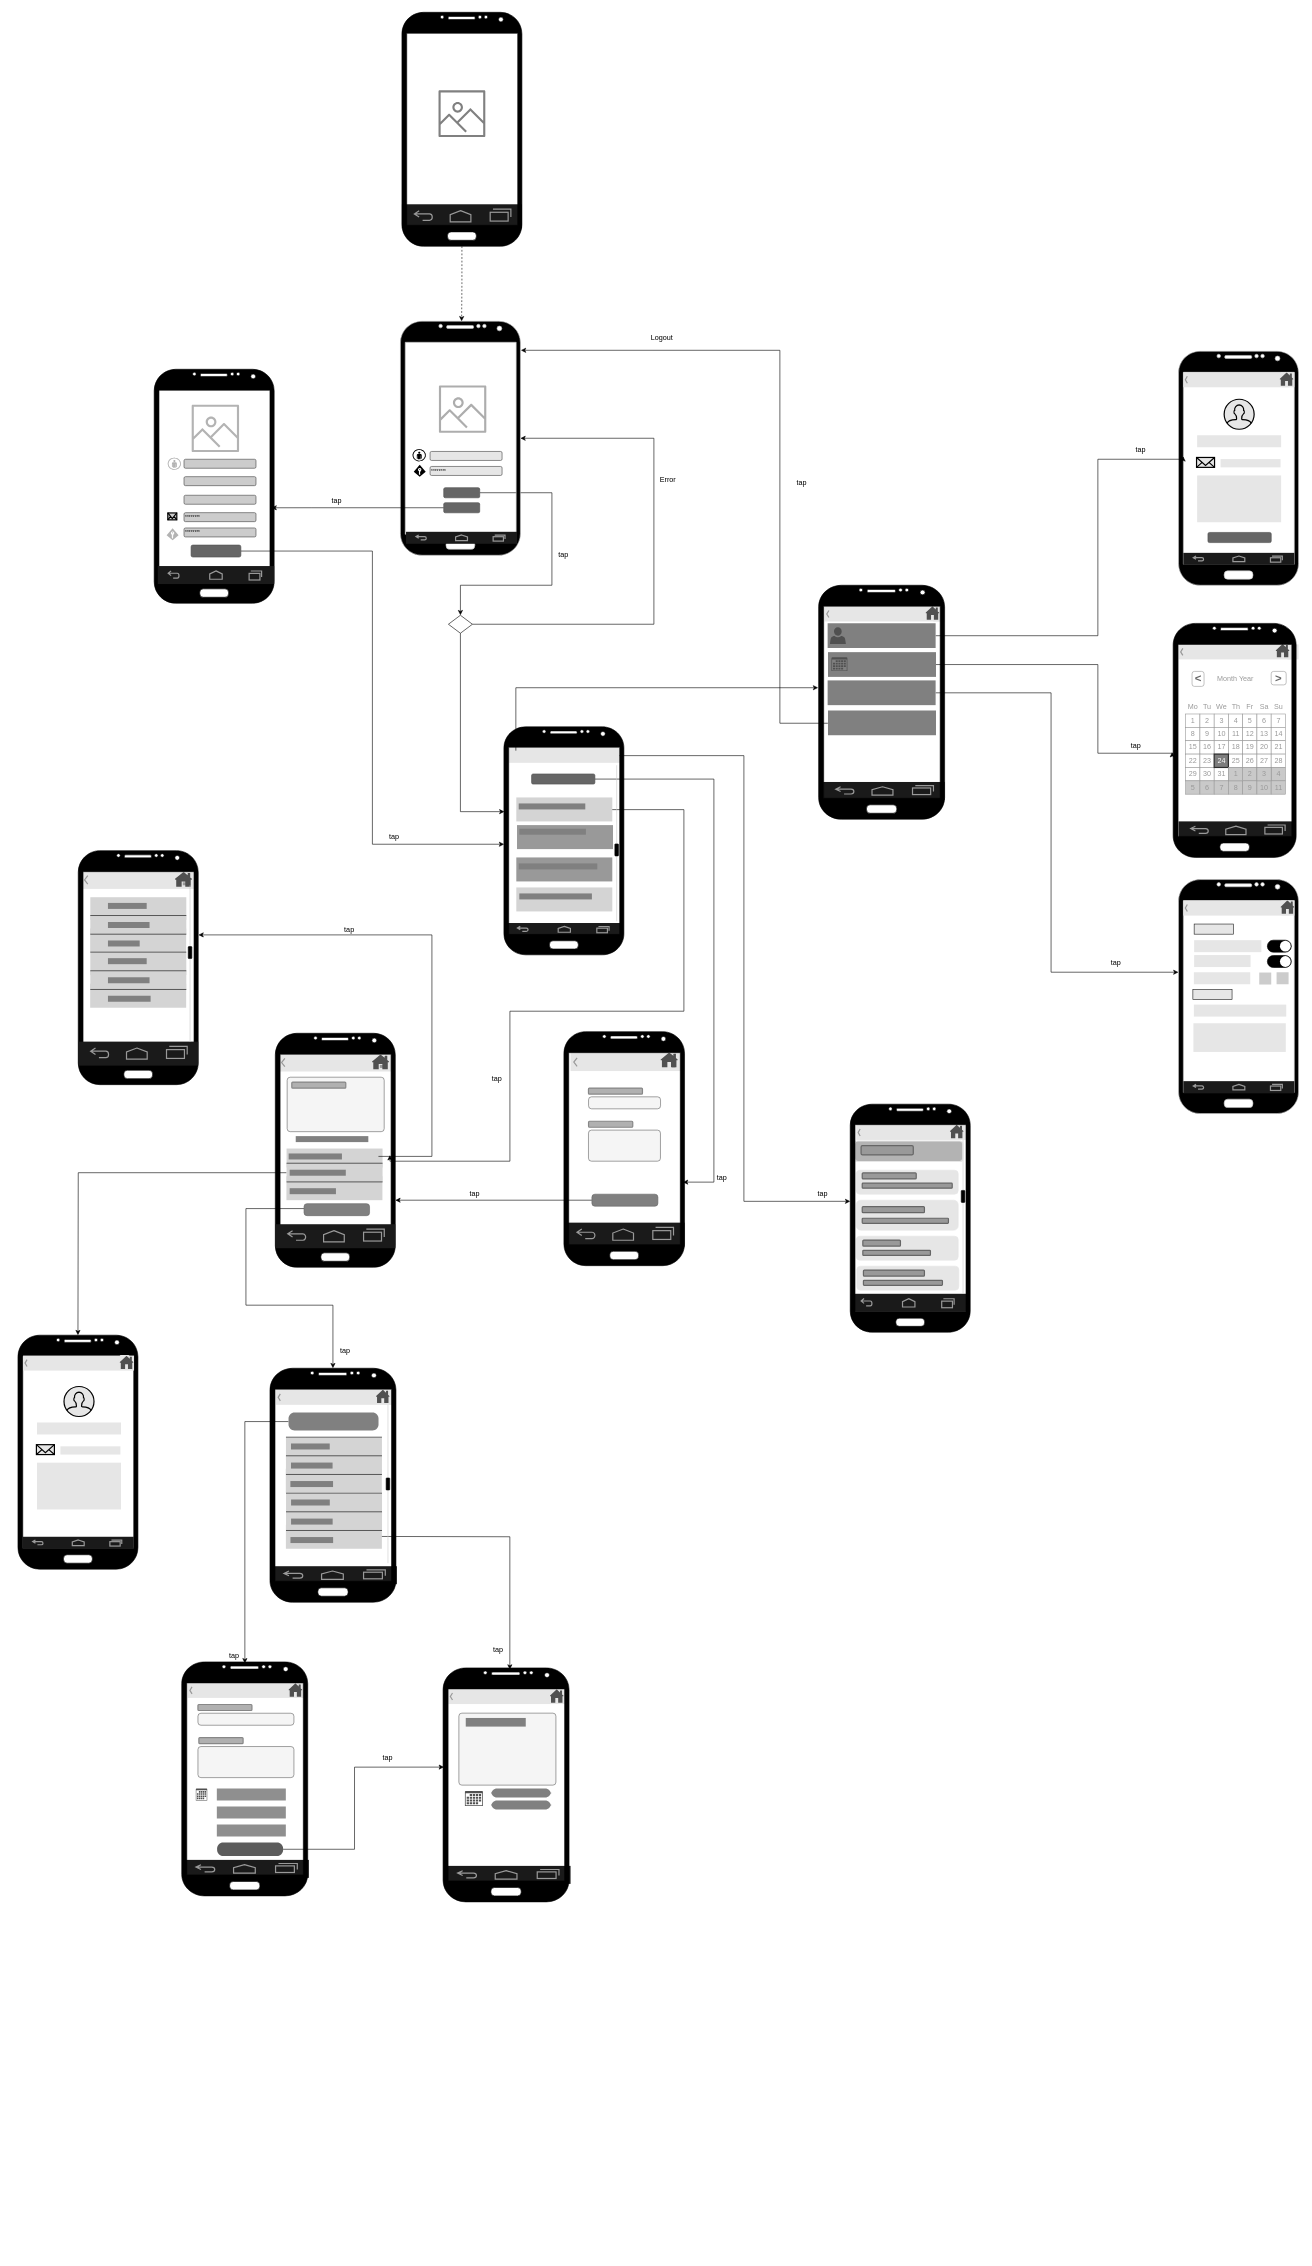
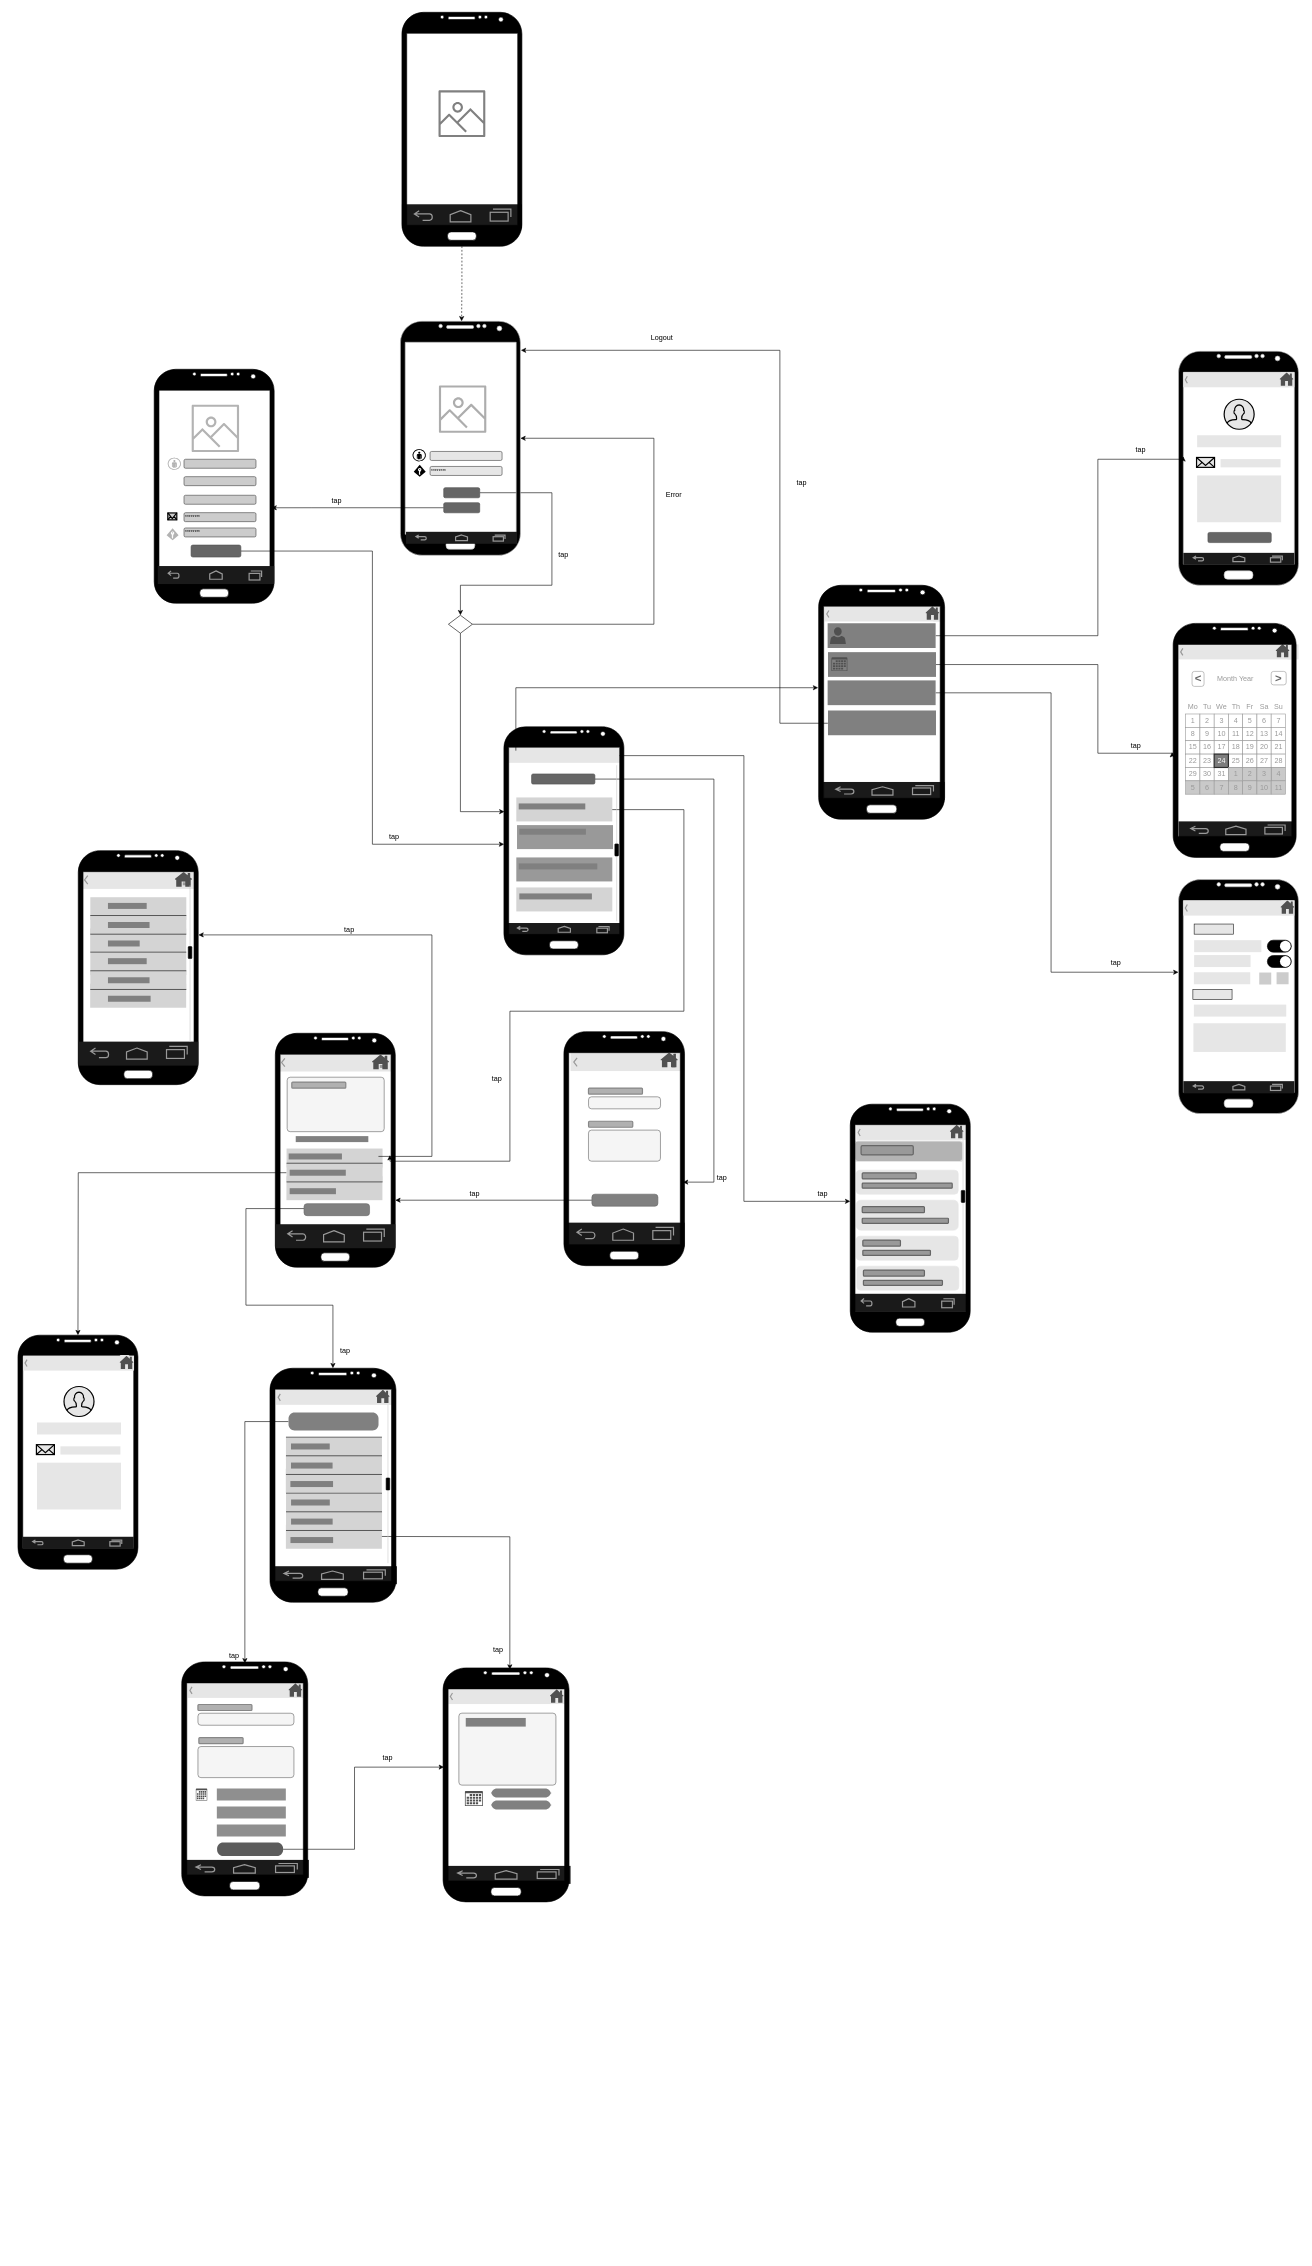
(667, 480) -> (673, 495)
